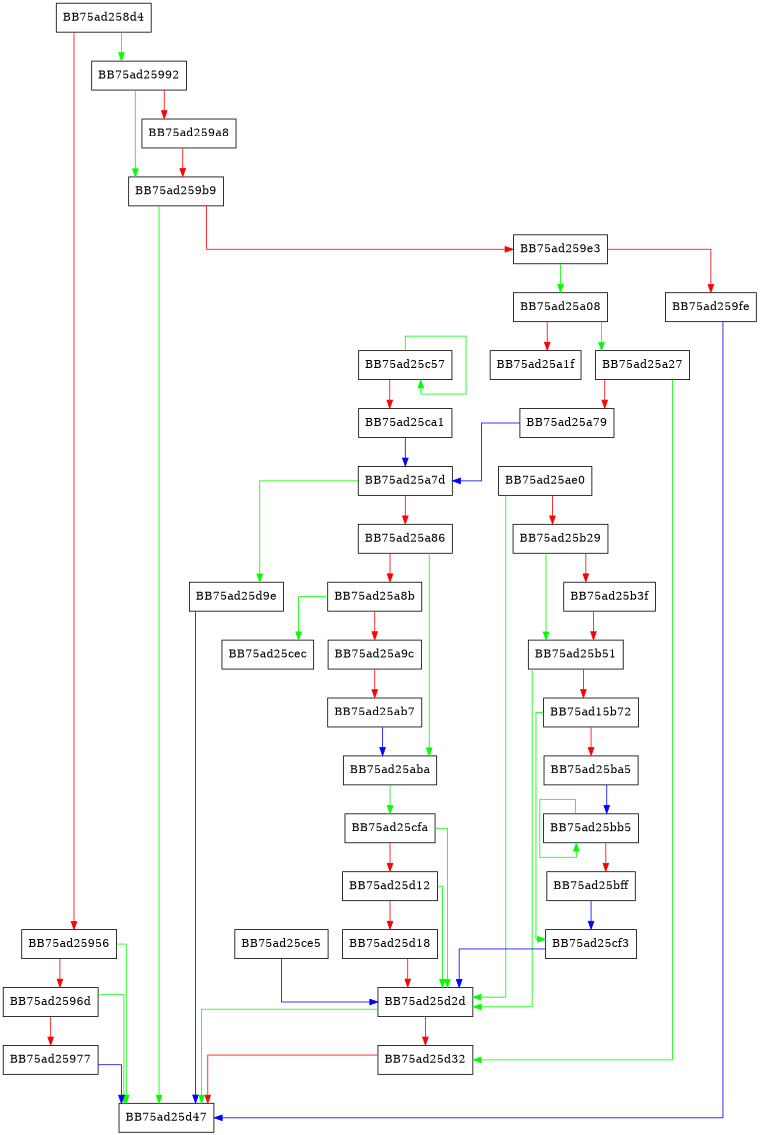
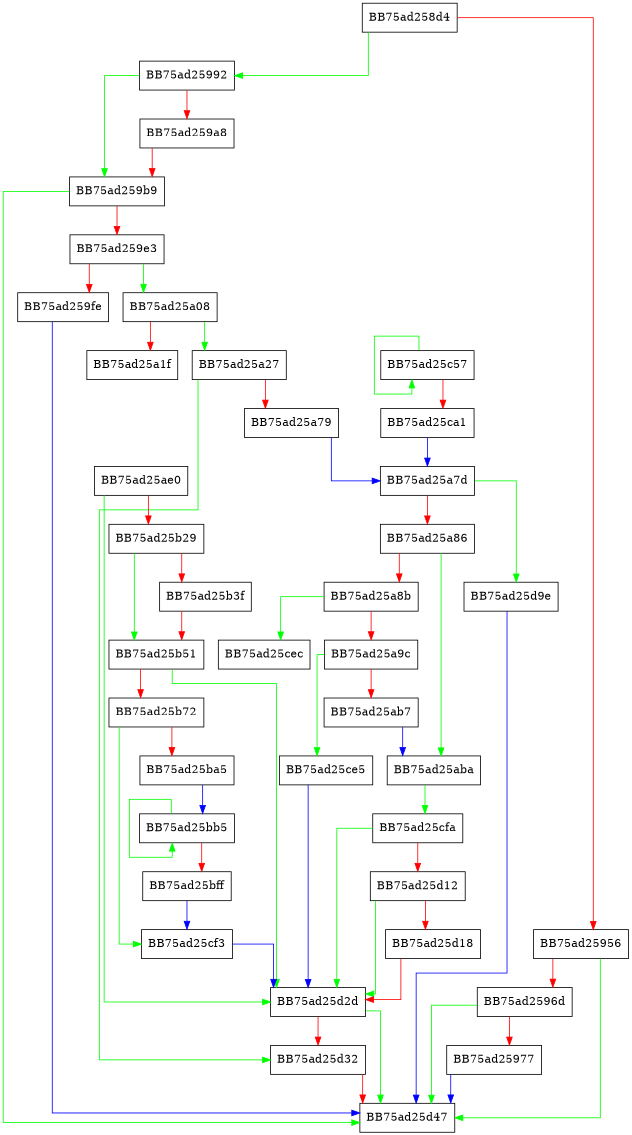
none -> (317, 697)
(591, 712) -> (156, 712)
